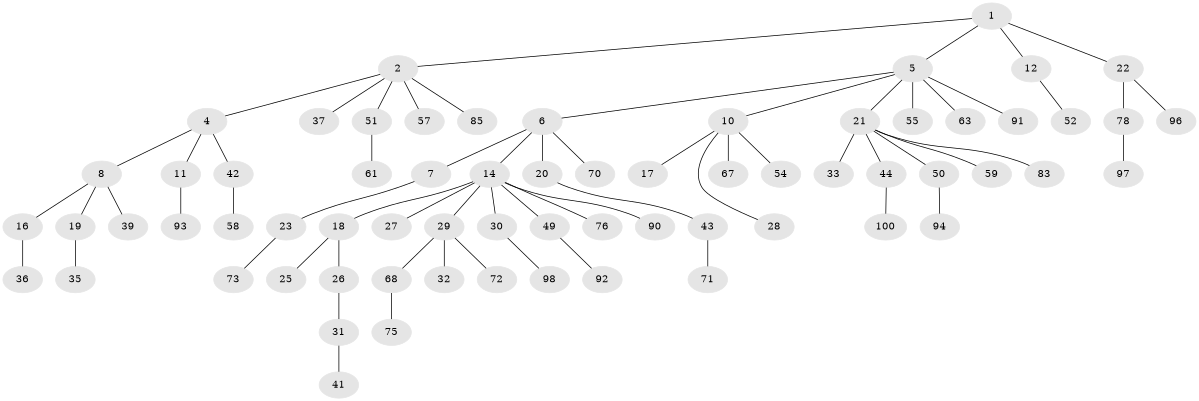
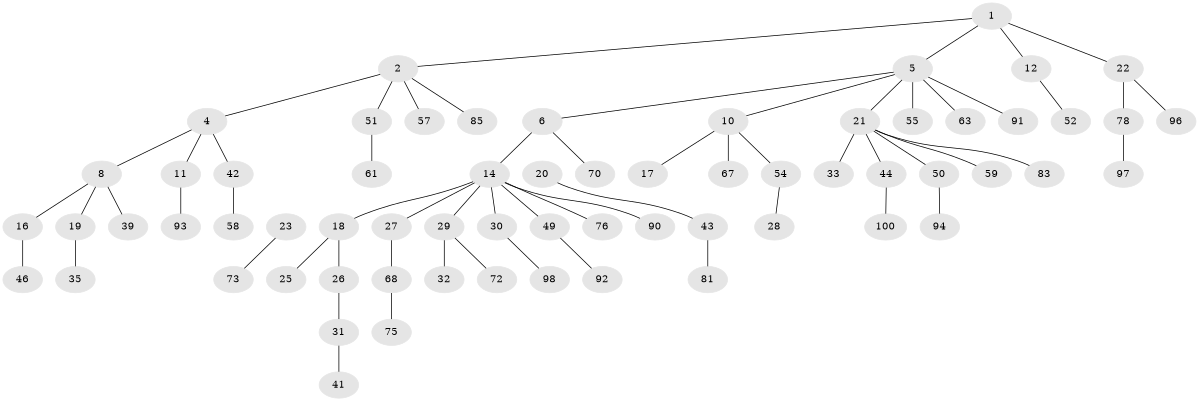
(319, 122) -> none
(542, 148) -> none
(431, 174) -> none
(703, 189) -> (778, 200)
(418, 253) -> (392, 253)
(23, 280) -> (23, 280)
(708, 280) -> (708, 280)
